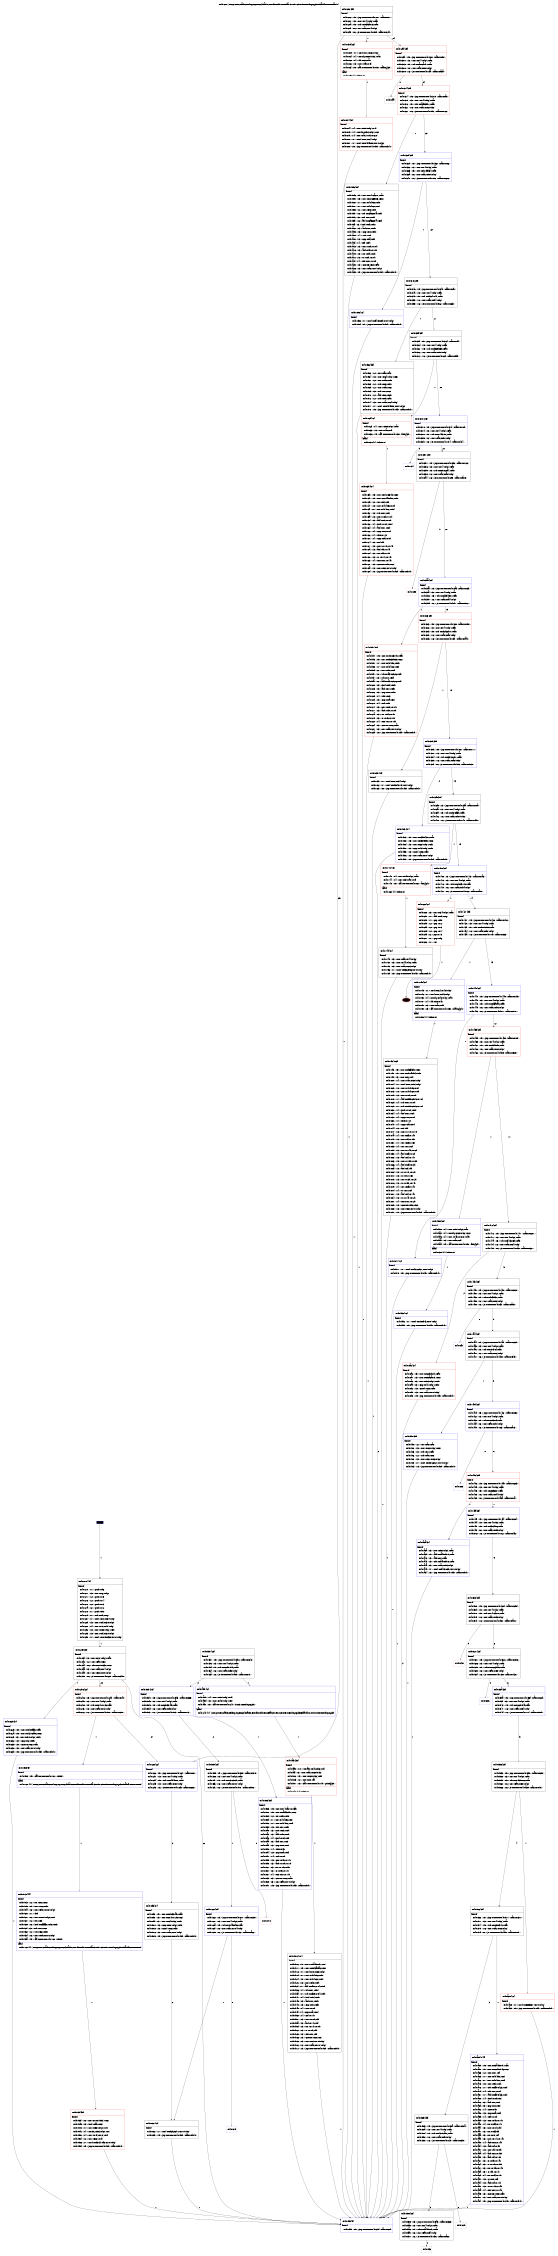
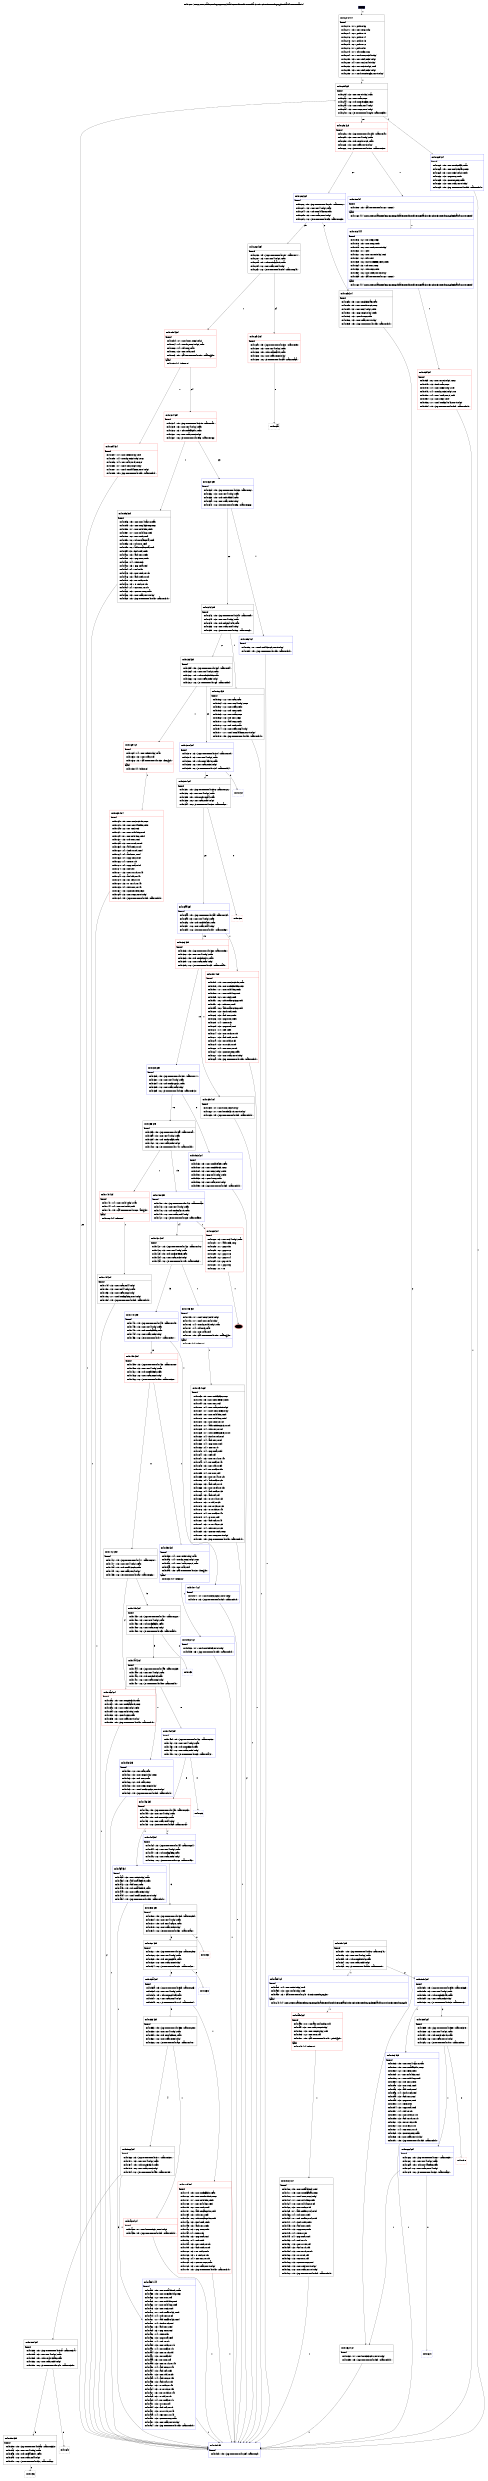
(422, 80) -> (190, 389)
(338, 956) -> (297, 233)
none -> (205, 2227)
